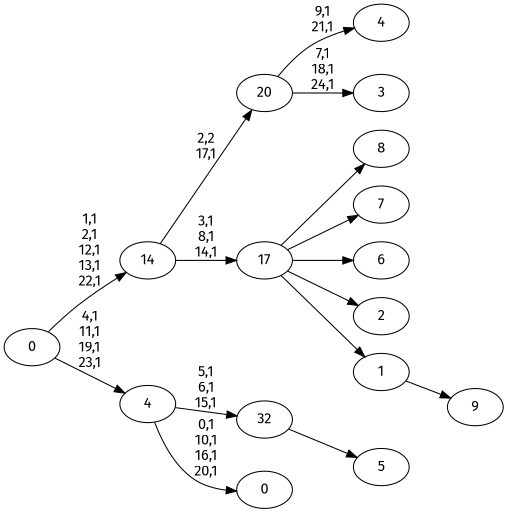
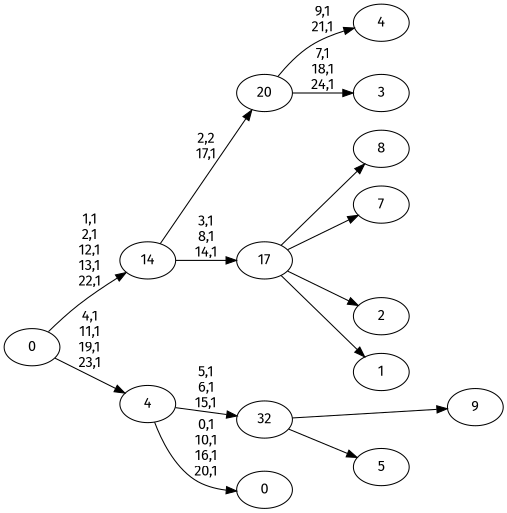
(381, 260) -> none
(423, 388) -> (365, 414)
